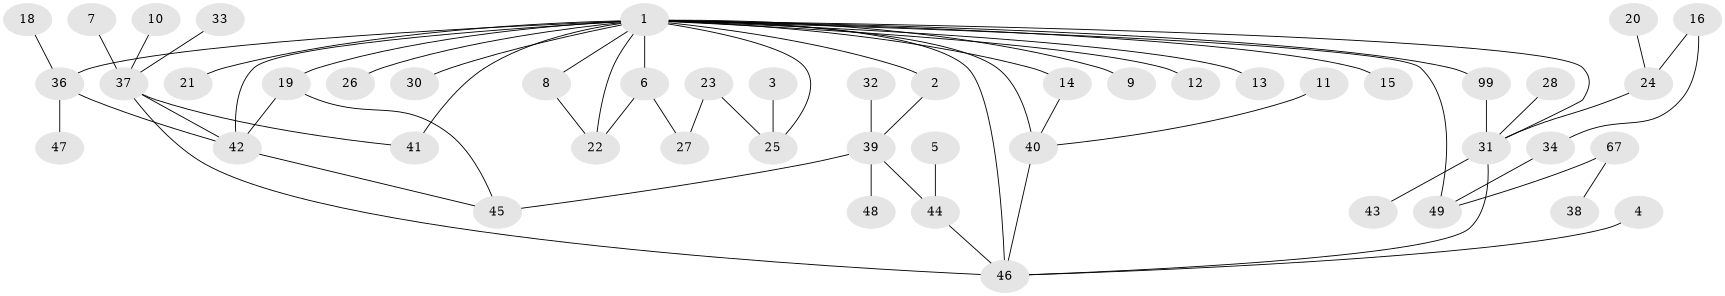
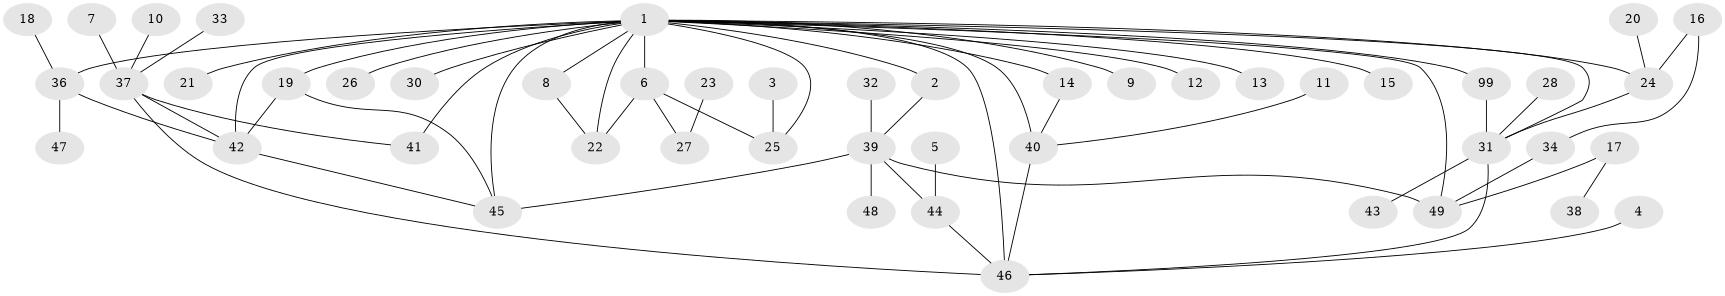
none -> (1151, 30)
none -> (511, 74)
(741, 116) -> (709, 116)
(1615, 148) -> (1615, 148)
none -> (1154, 180)
